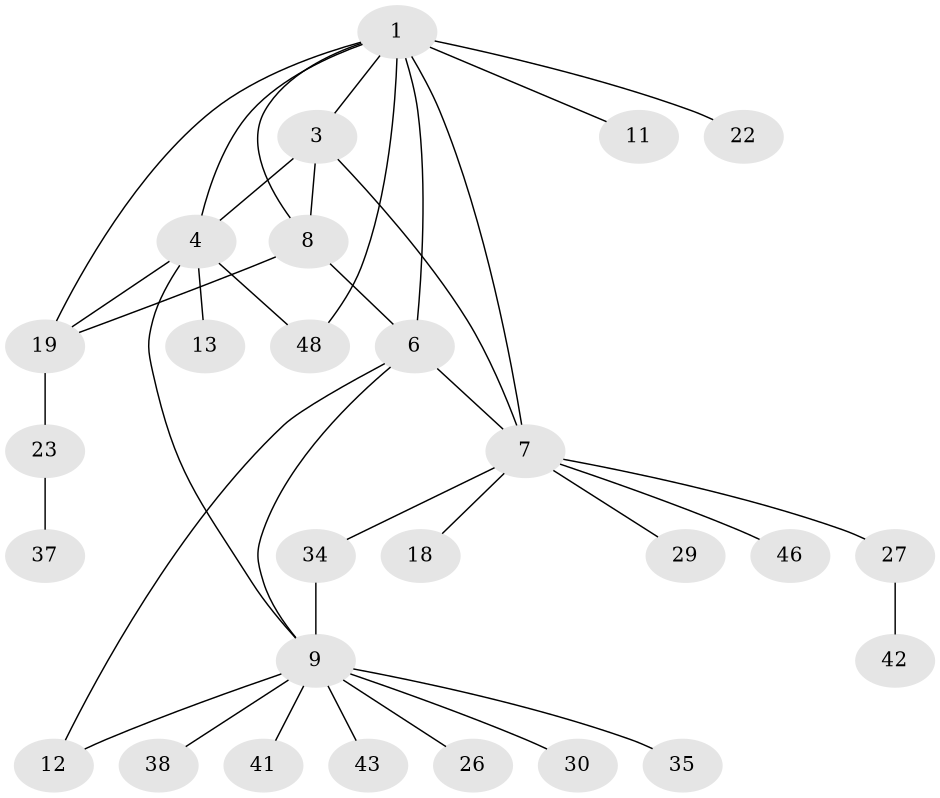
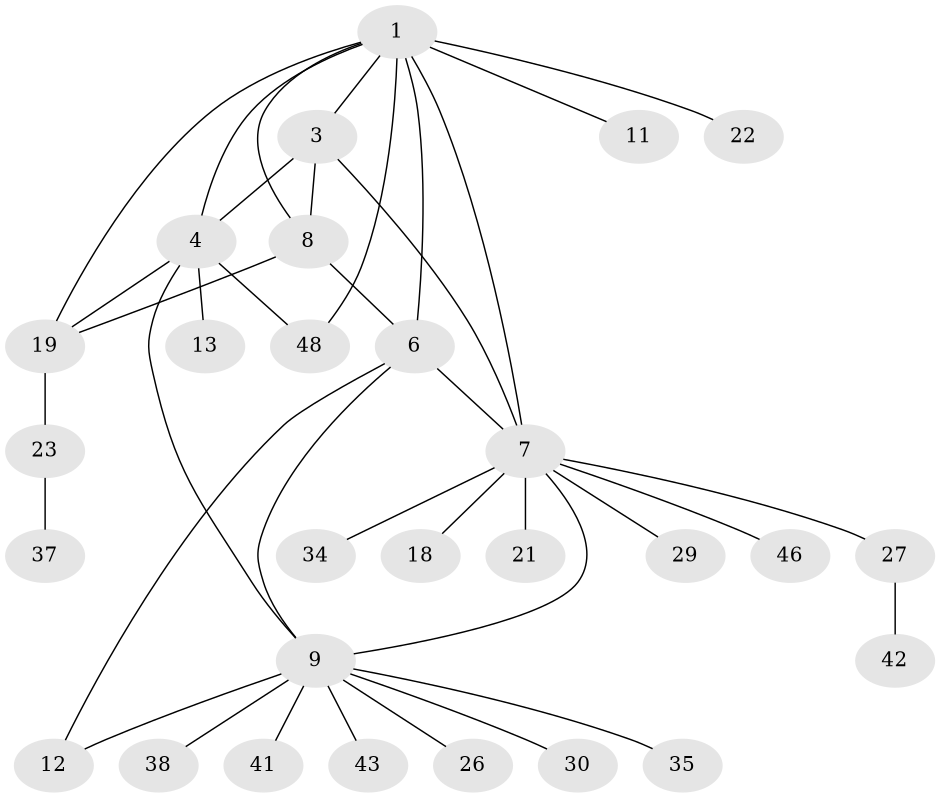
none -> (525, 556)
(316, 609) -> (529, 612)
